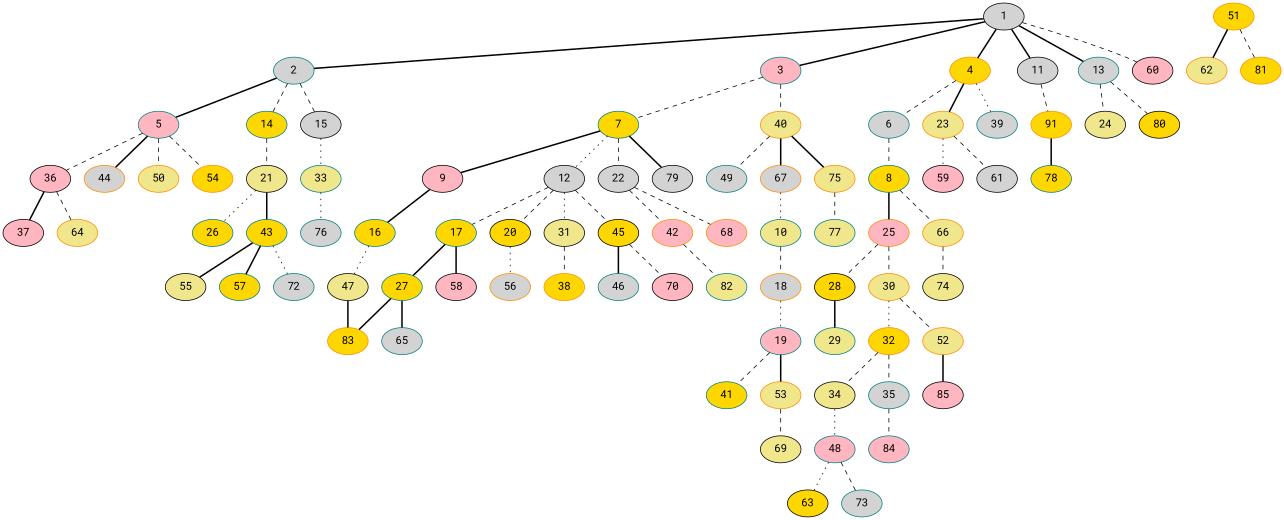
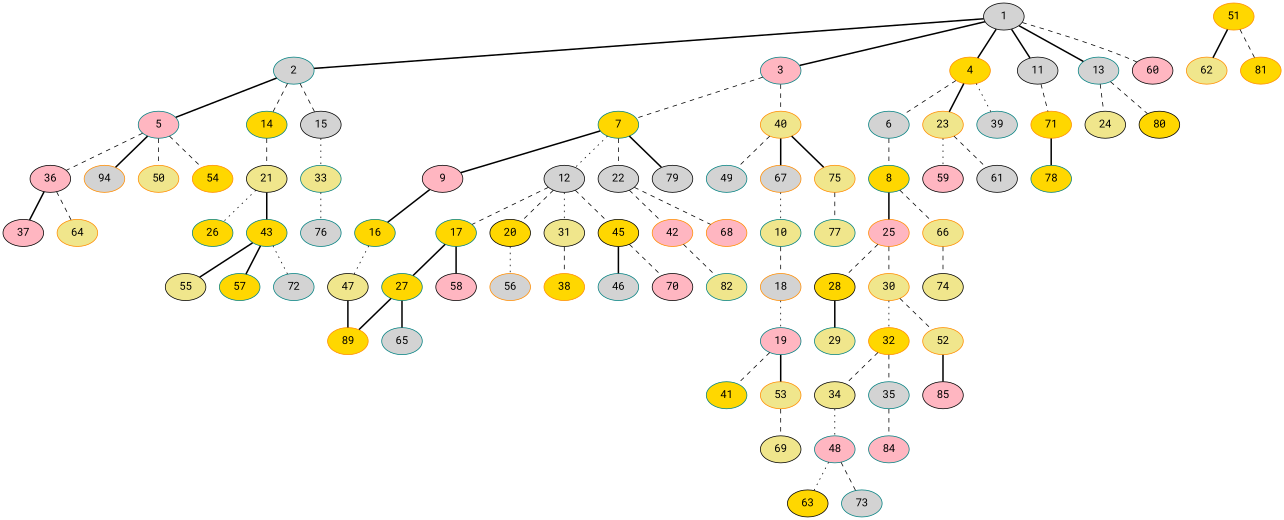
(1051, 125) -> (1051, 125)
(104, 179) -> (104, 179)
(348, 341) -> (348, 341)
